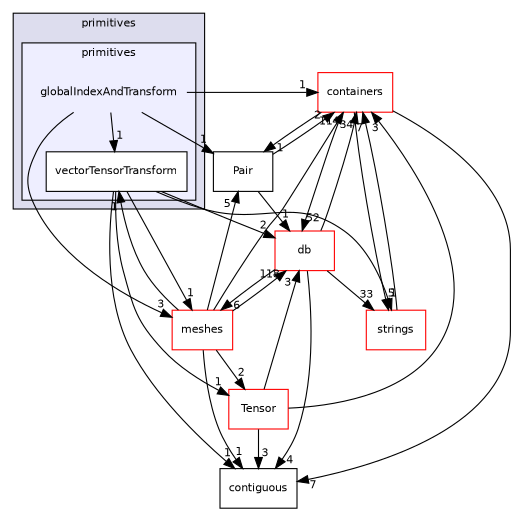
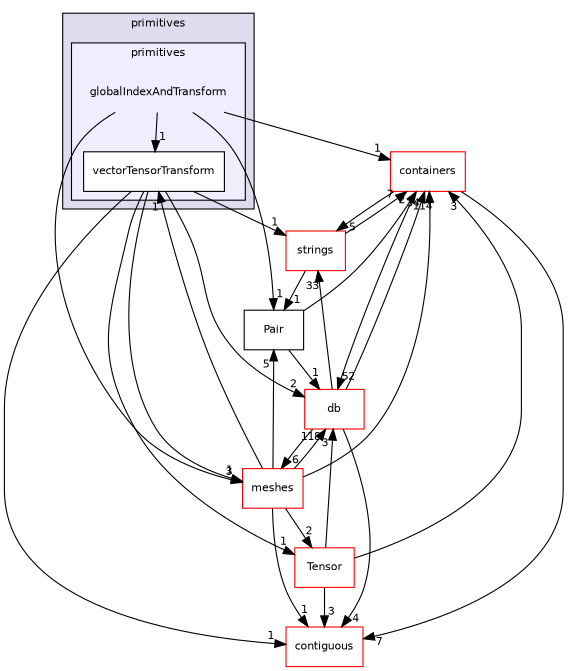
(297, 128) -> (297, 286)
(258, 488) -> (324, 647)
